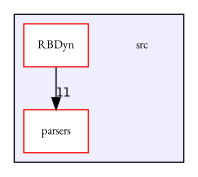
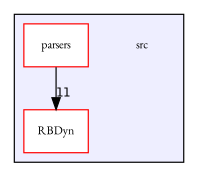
(56, 82) -> (56, 82)
